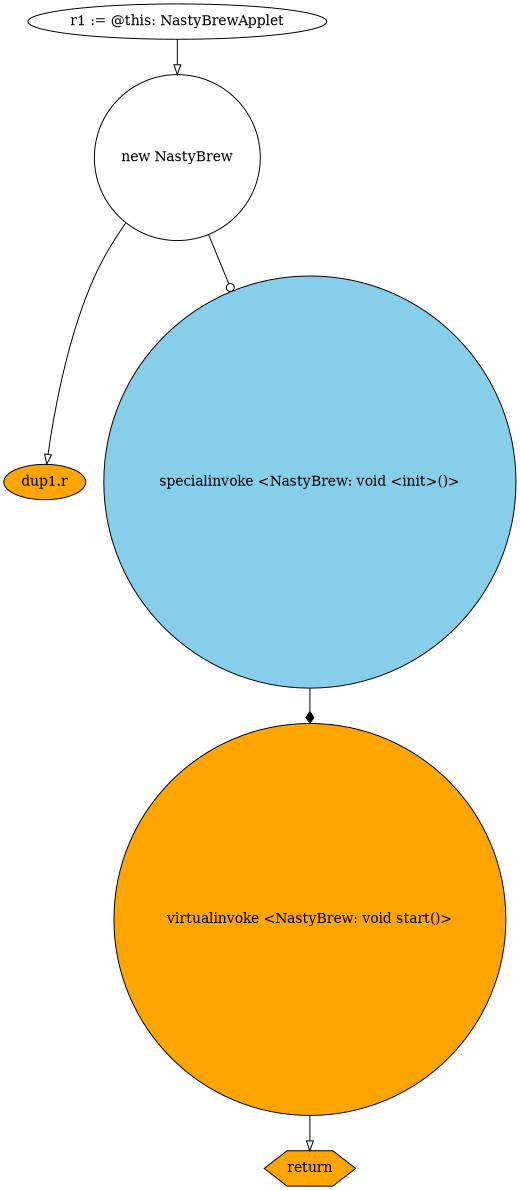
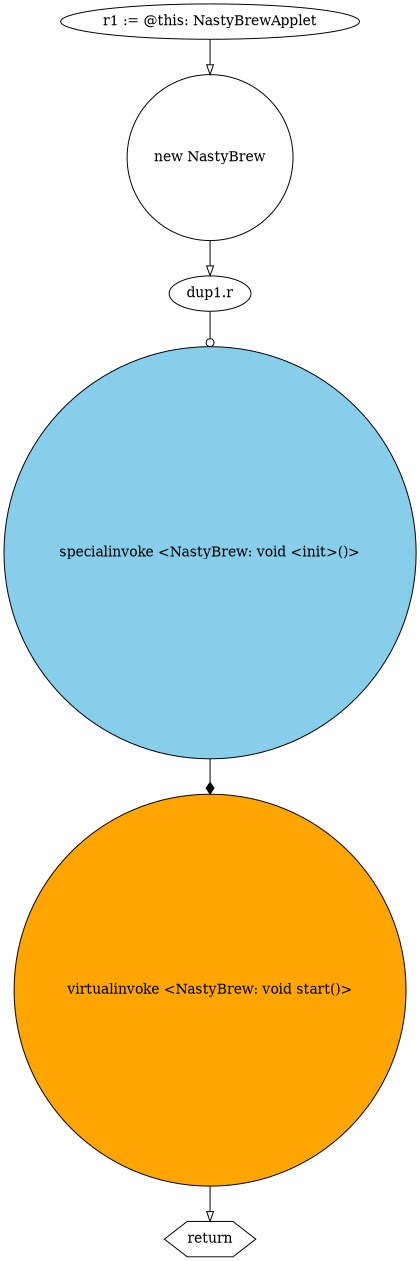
(219, 259) -> (210, 325)
(45, 482) -> (210, 294)
(310, 1168) -> (210, 1239)
